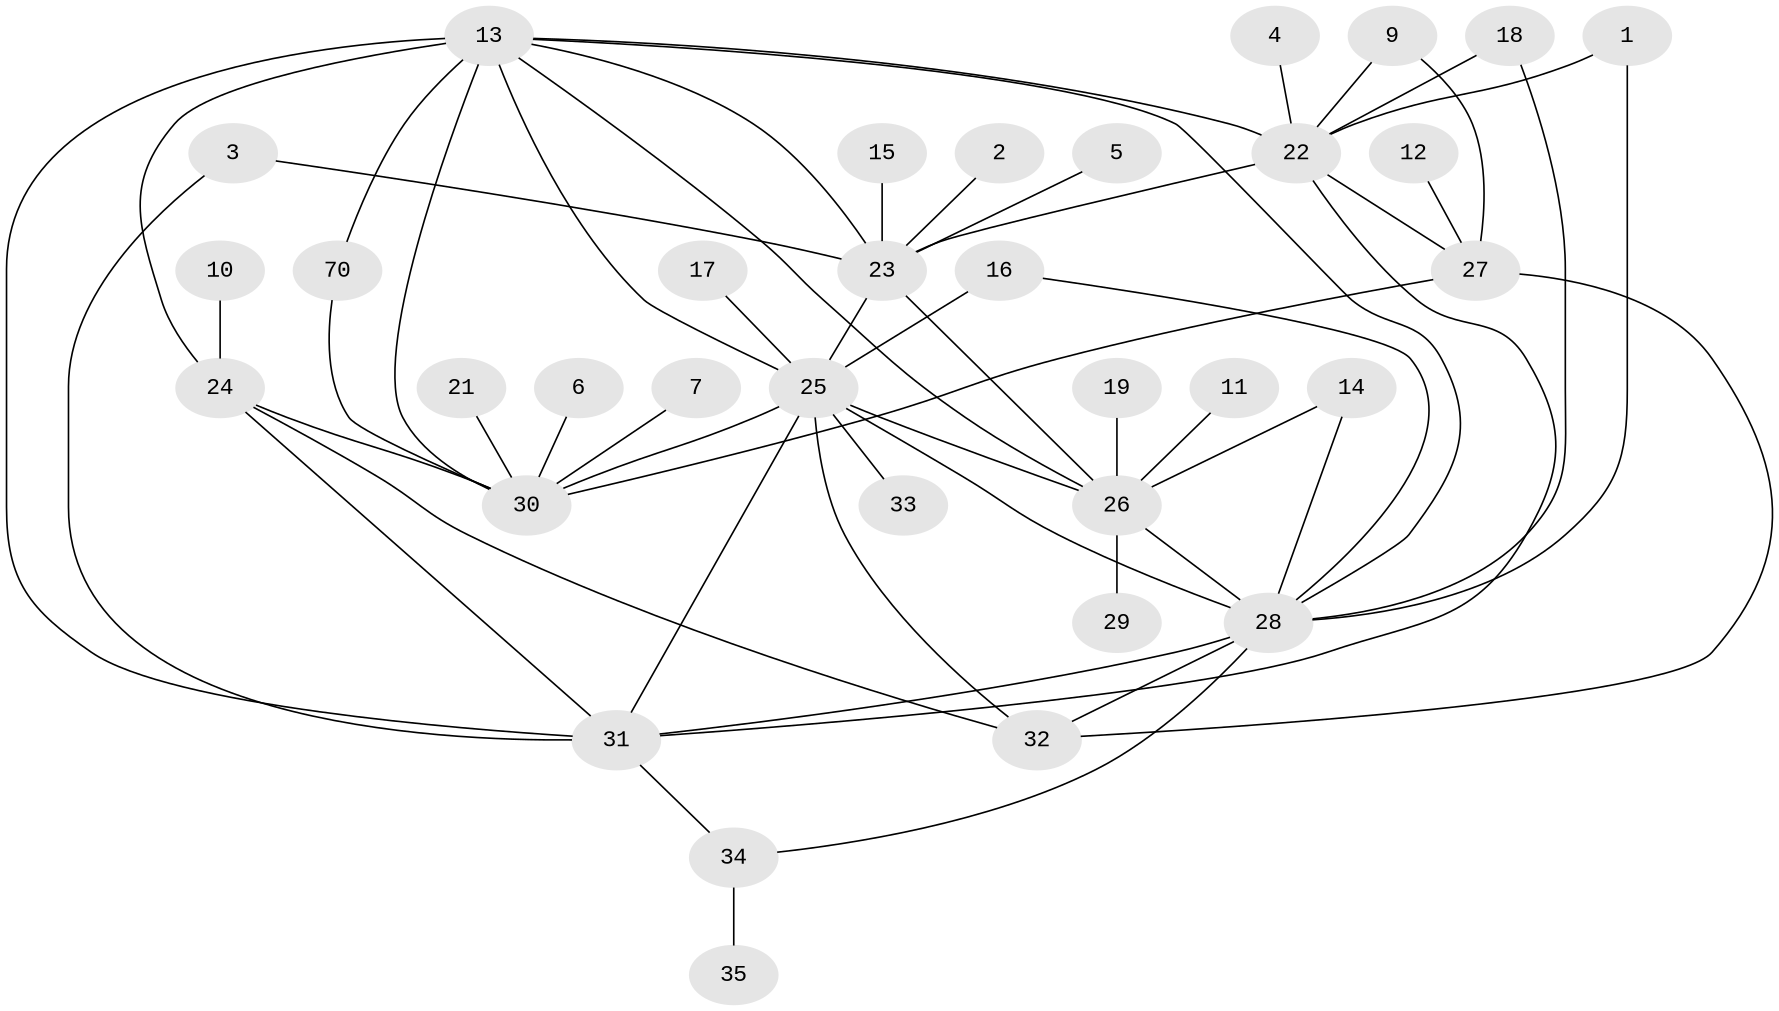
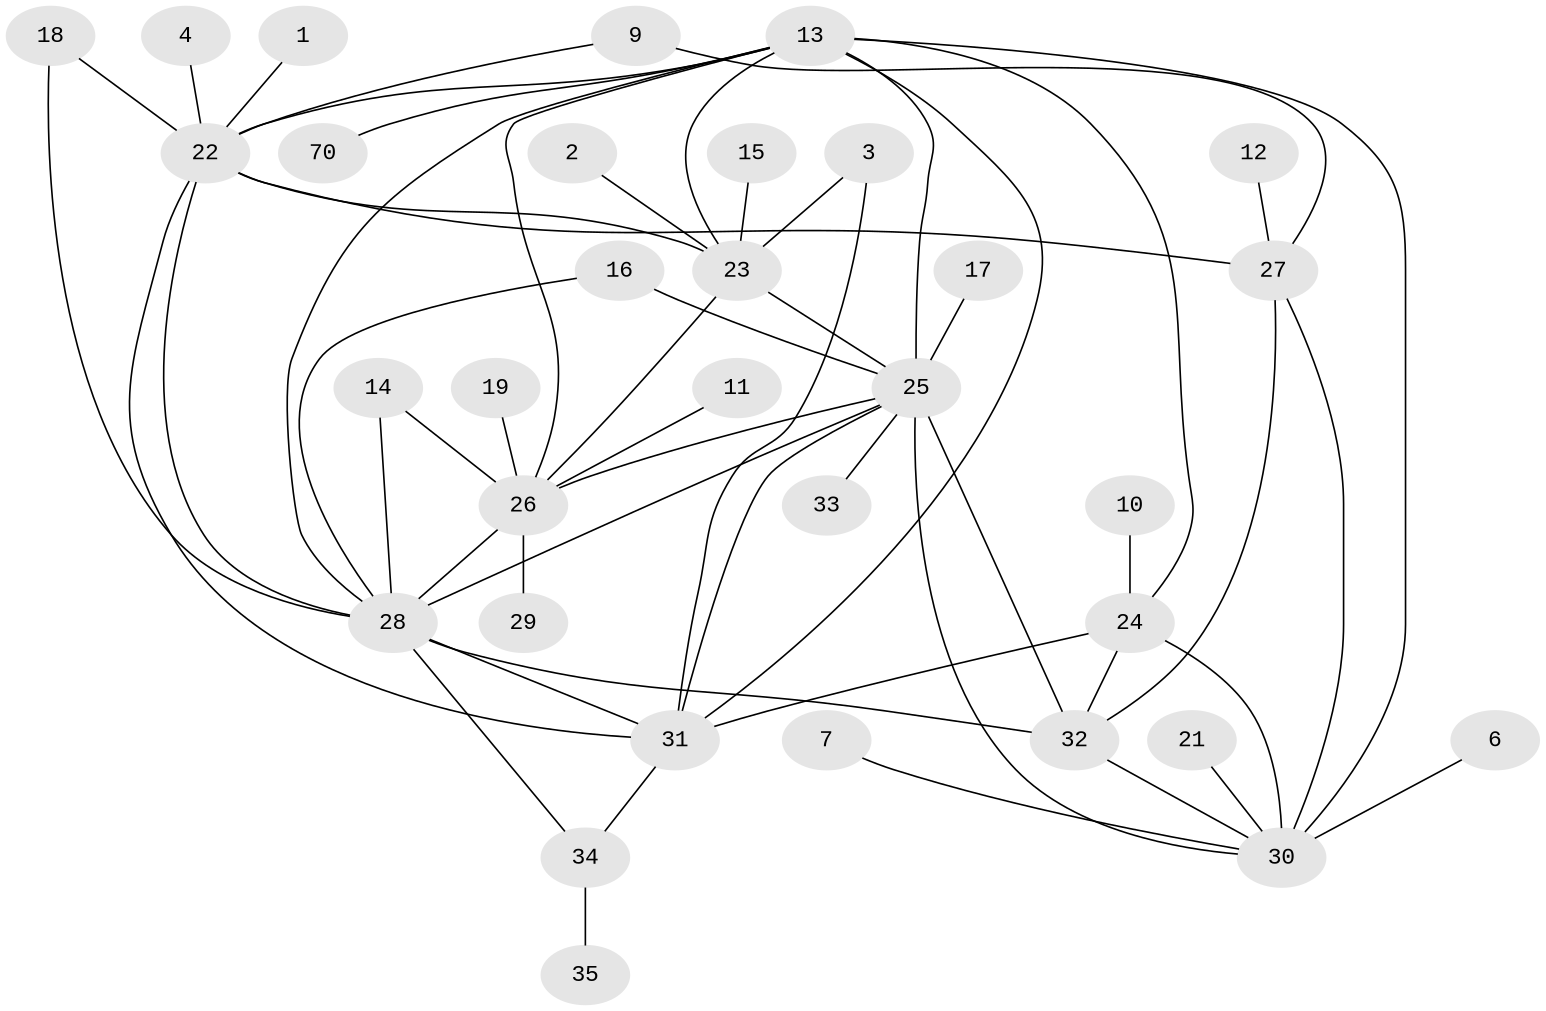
(1117, 153) -> none
(364, 429) -> (1178, 799)
(1623, 445) -> (170, 445)
